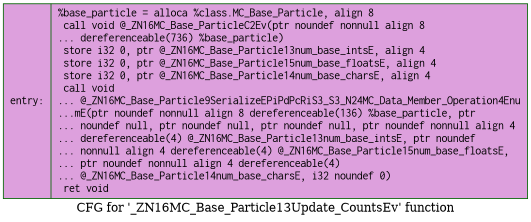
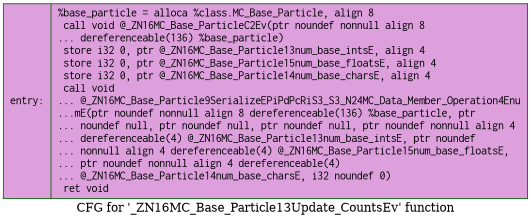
(171, 38) -> (171, 38)
